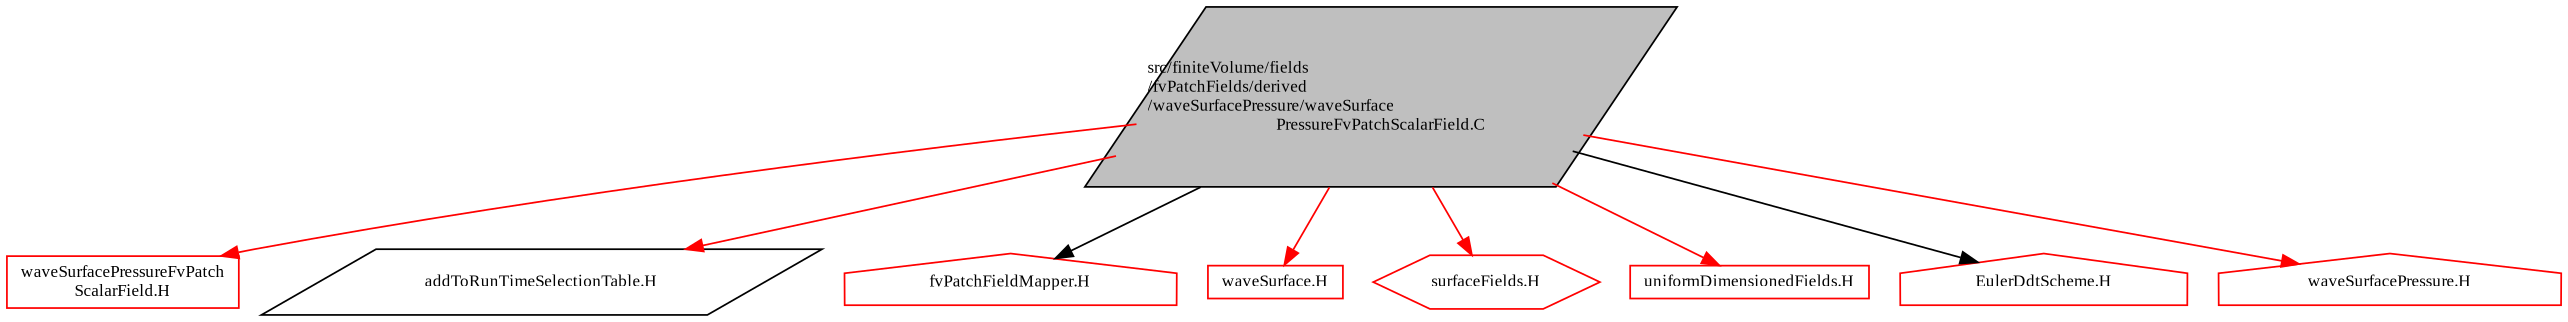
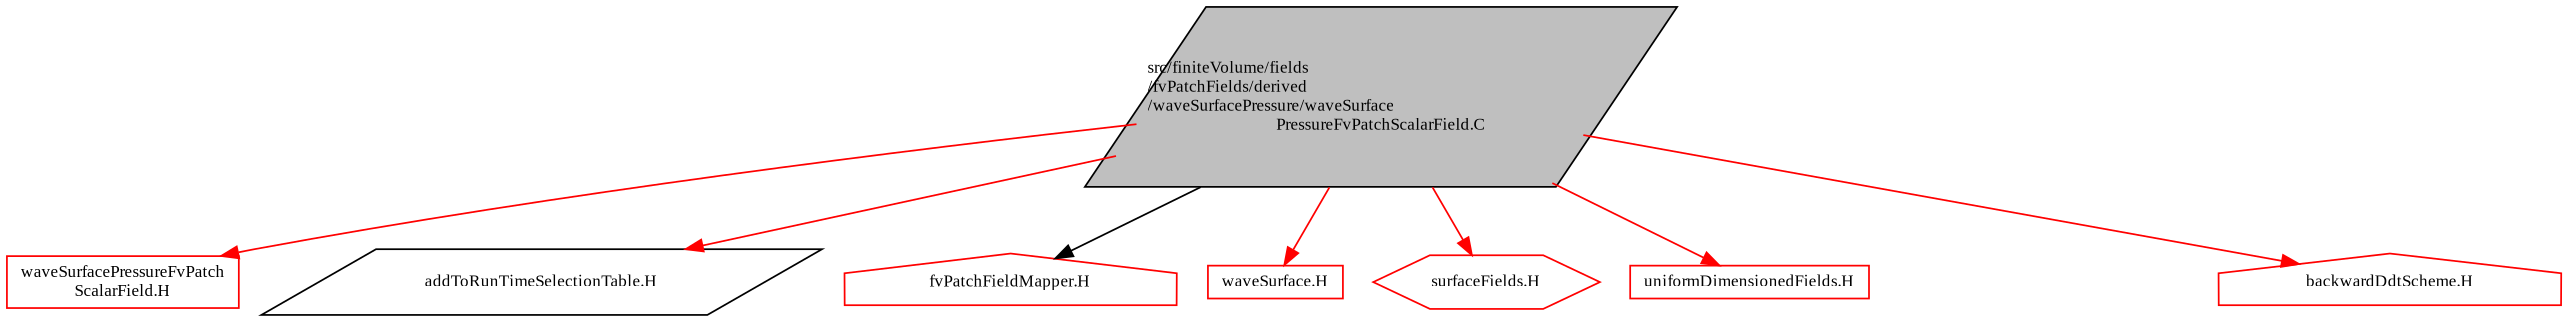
(2044, 282) -> none
(2390, 282) -> (2390, 282)
